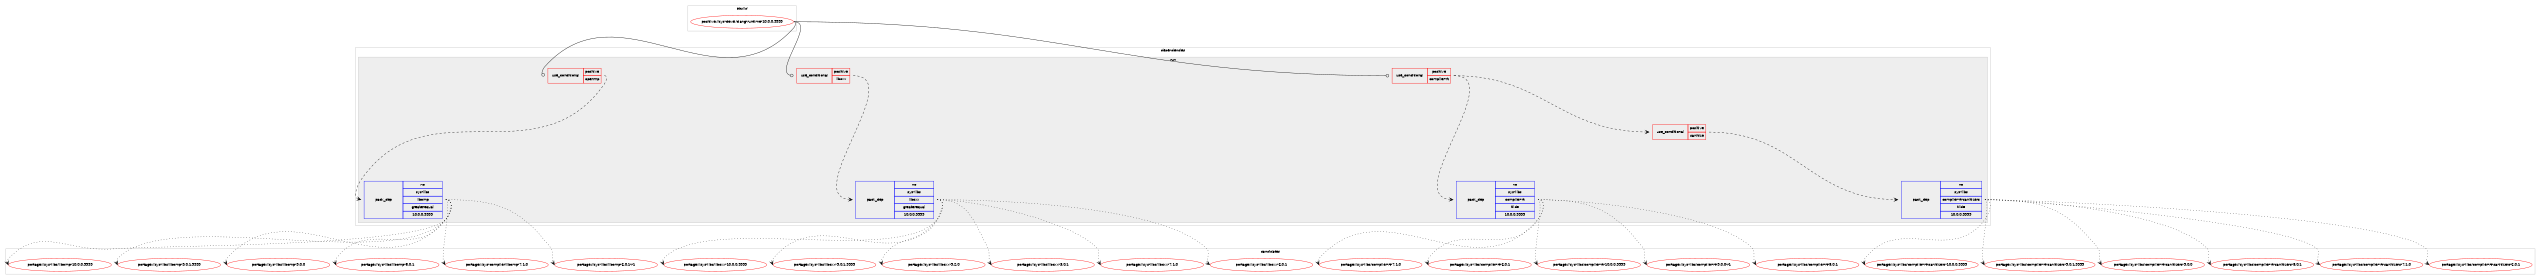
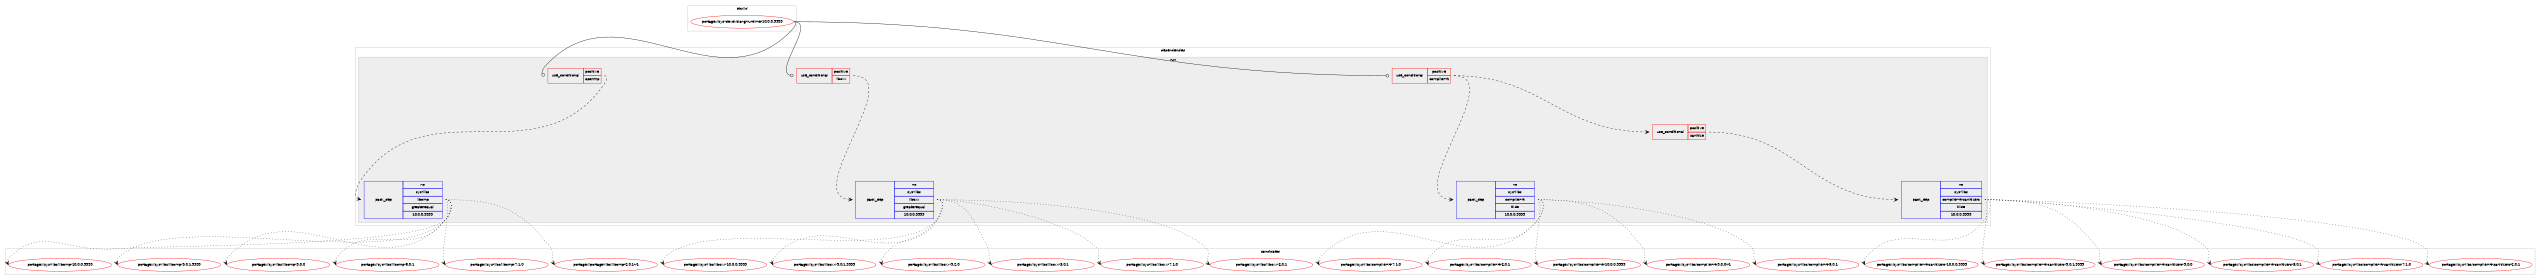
(742, 22) -> (742, 22)
(497, 265) -> (497, 265)
(606, 265) -> (606, 265)
